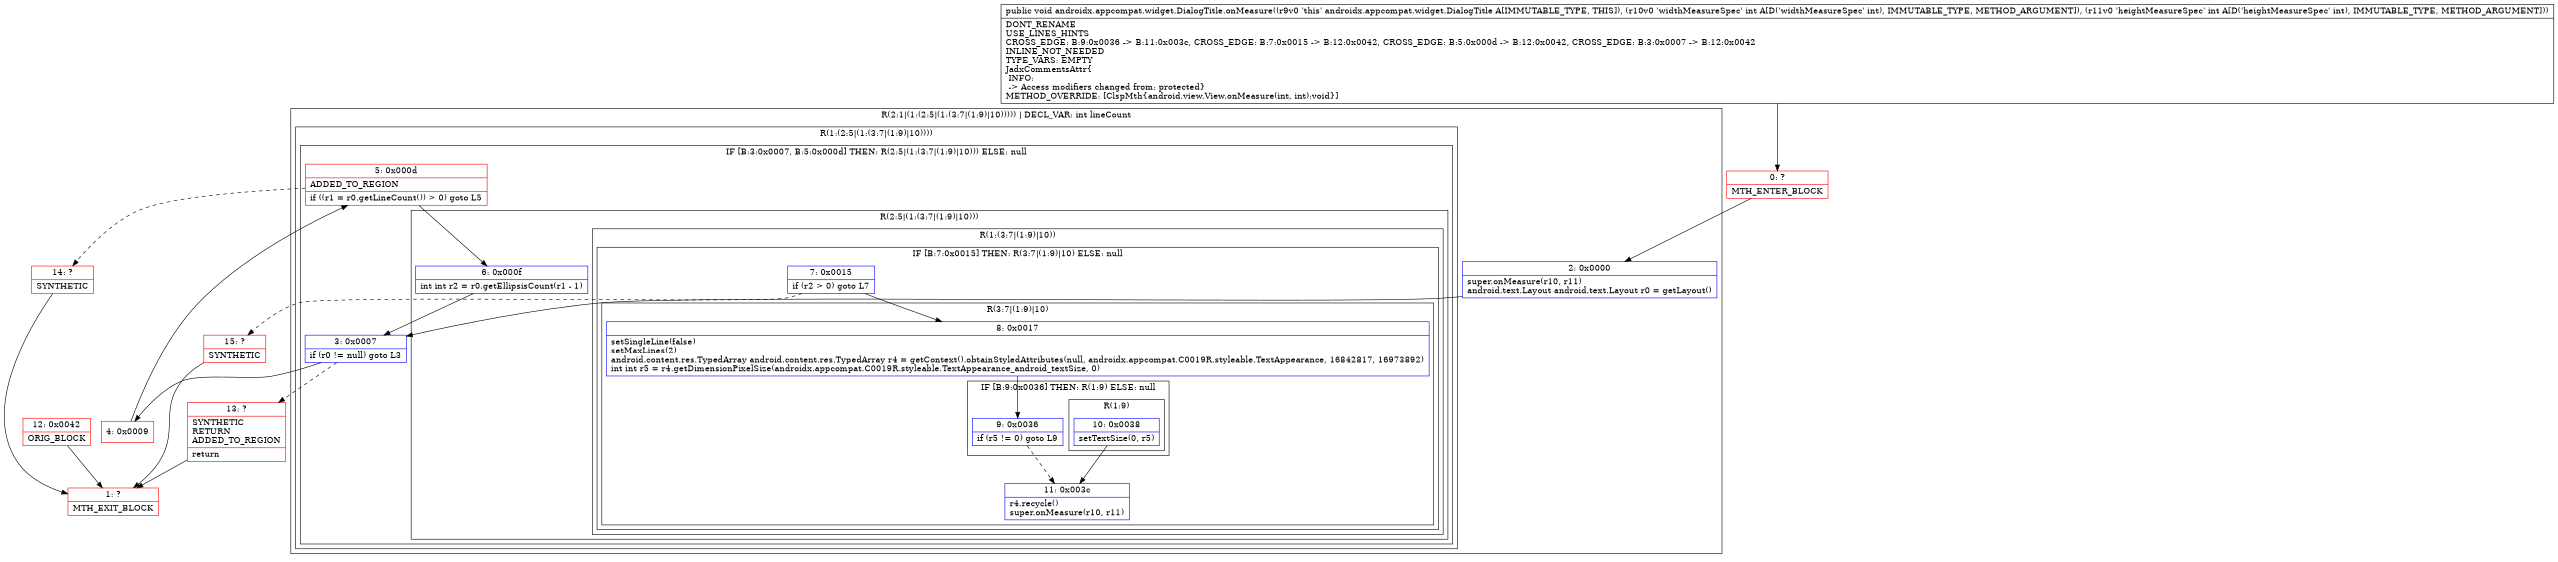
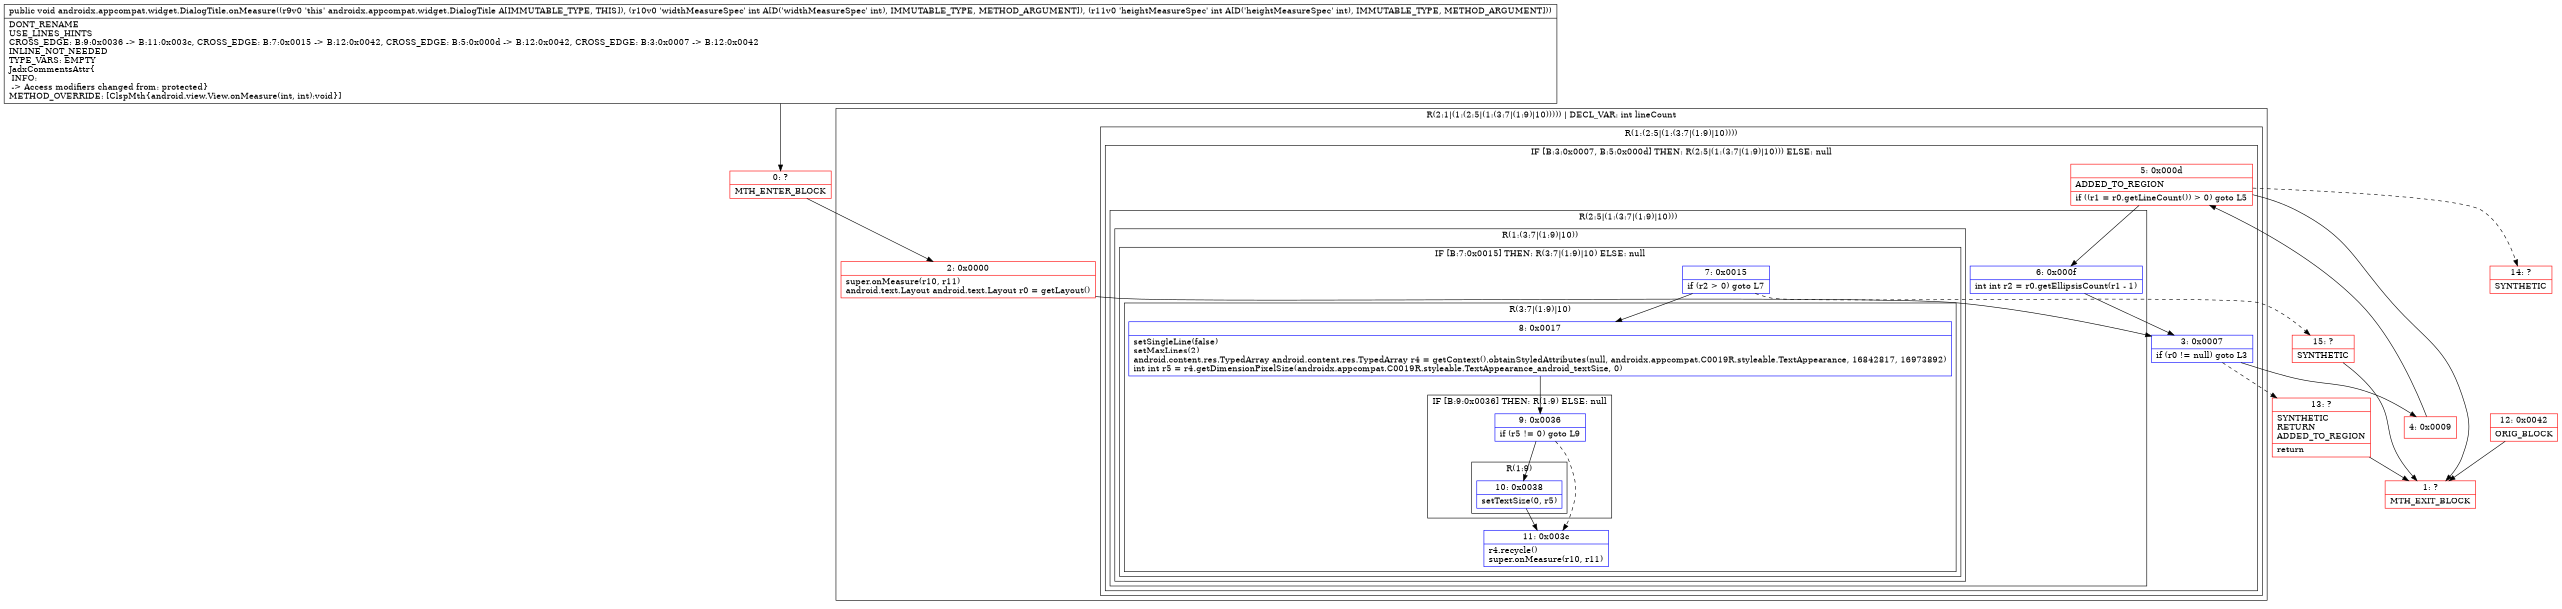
(1590, 280) -> (968, 280)
(6, 401) -> (2400, 311)
none -> (1531, 458)
